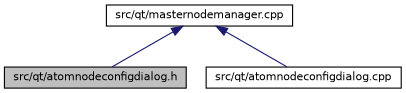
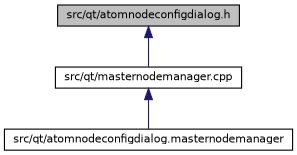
(142, 49) -> (149, 52)
(304, 78) -> (149, 140)
